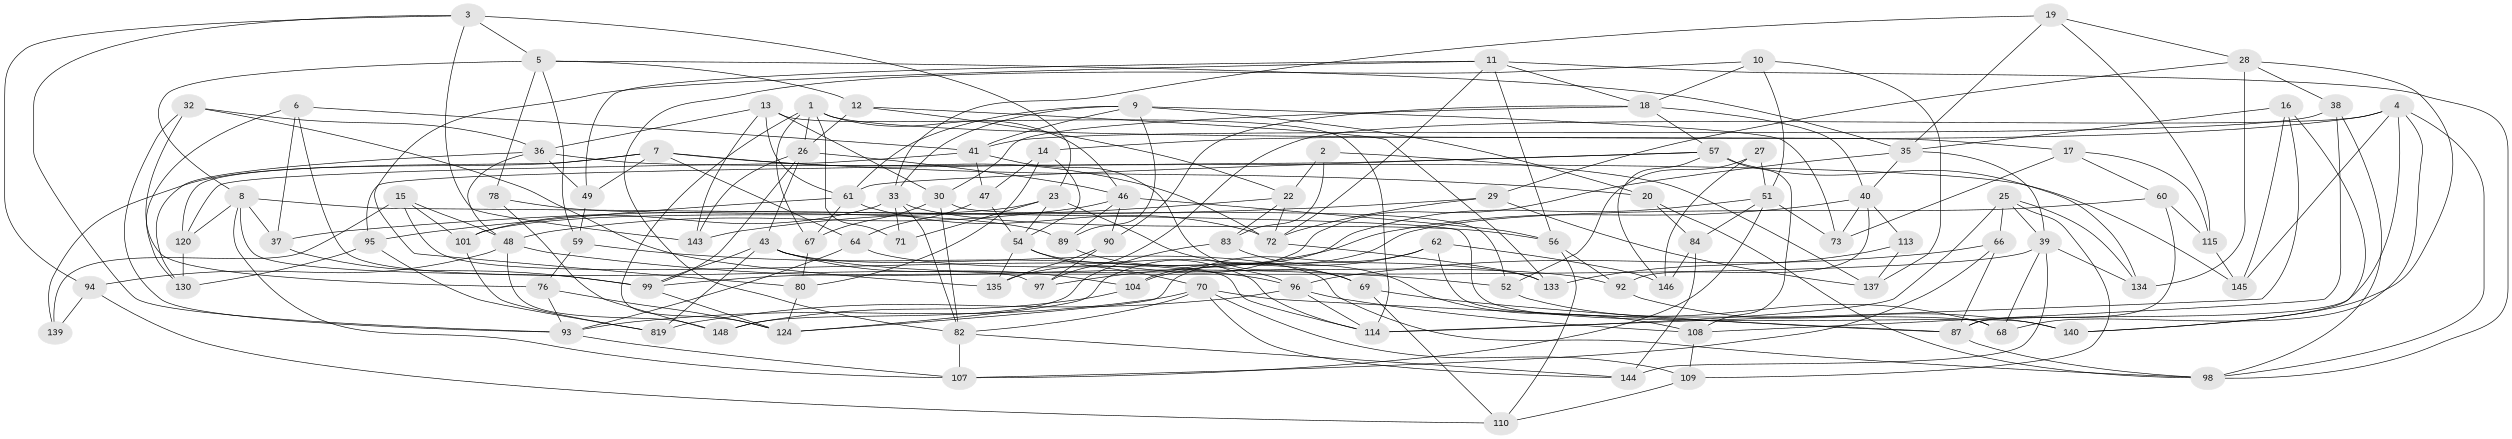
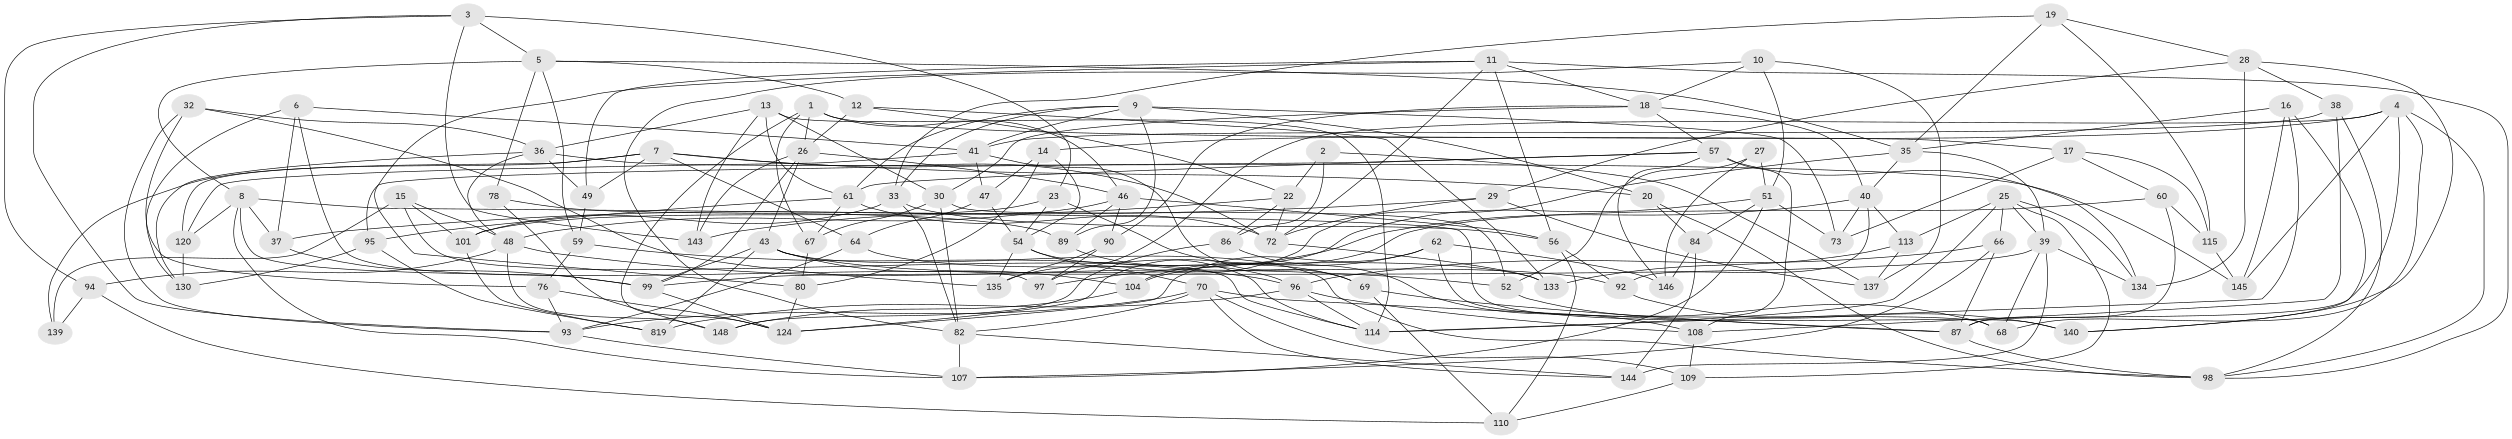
none -> (1955, 219)
(901, 242) -> none
(1226, 242) -> (1226, 242)
